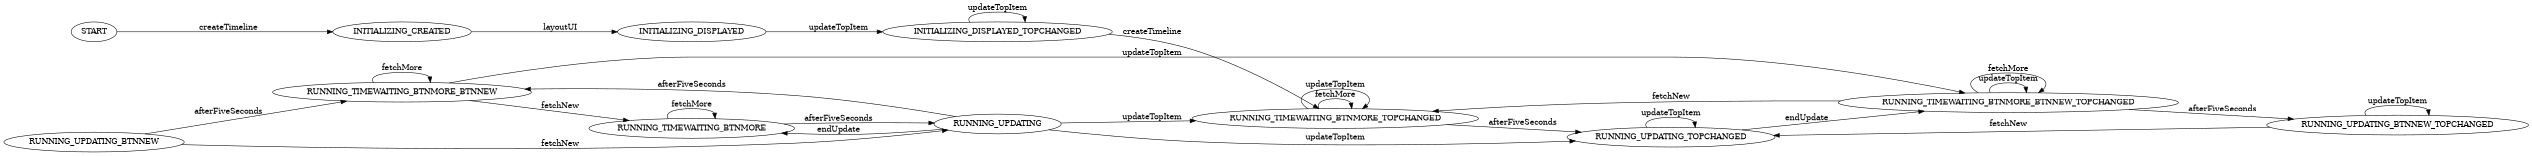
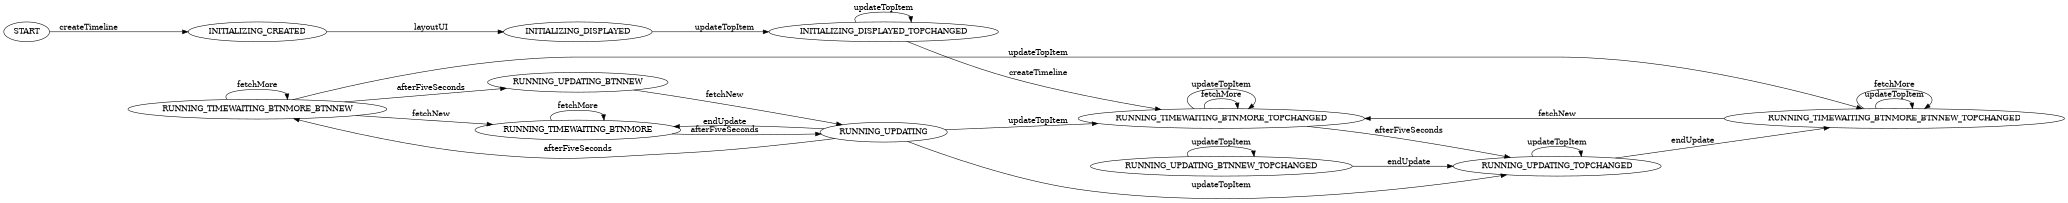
(2209, 114) -> none
(243, 118) -> (423, 95)
(2008, 124) -> (1409, 162)
